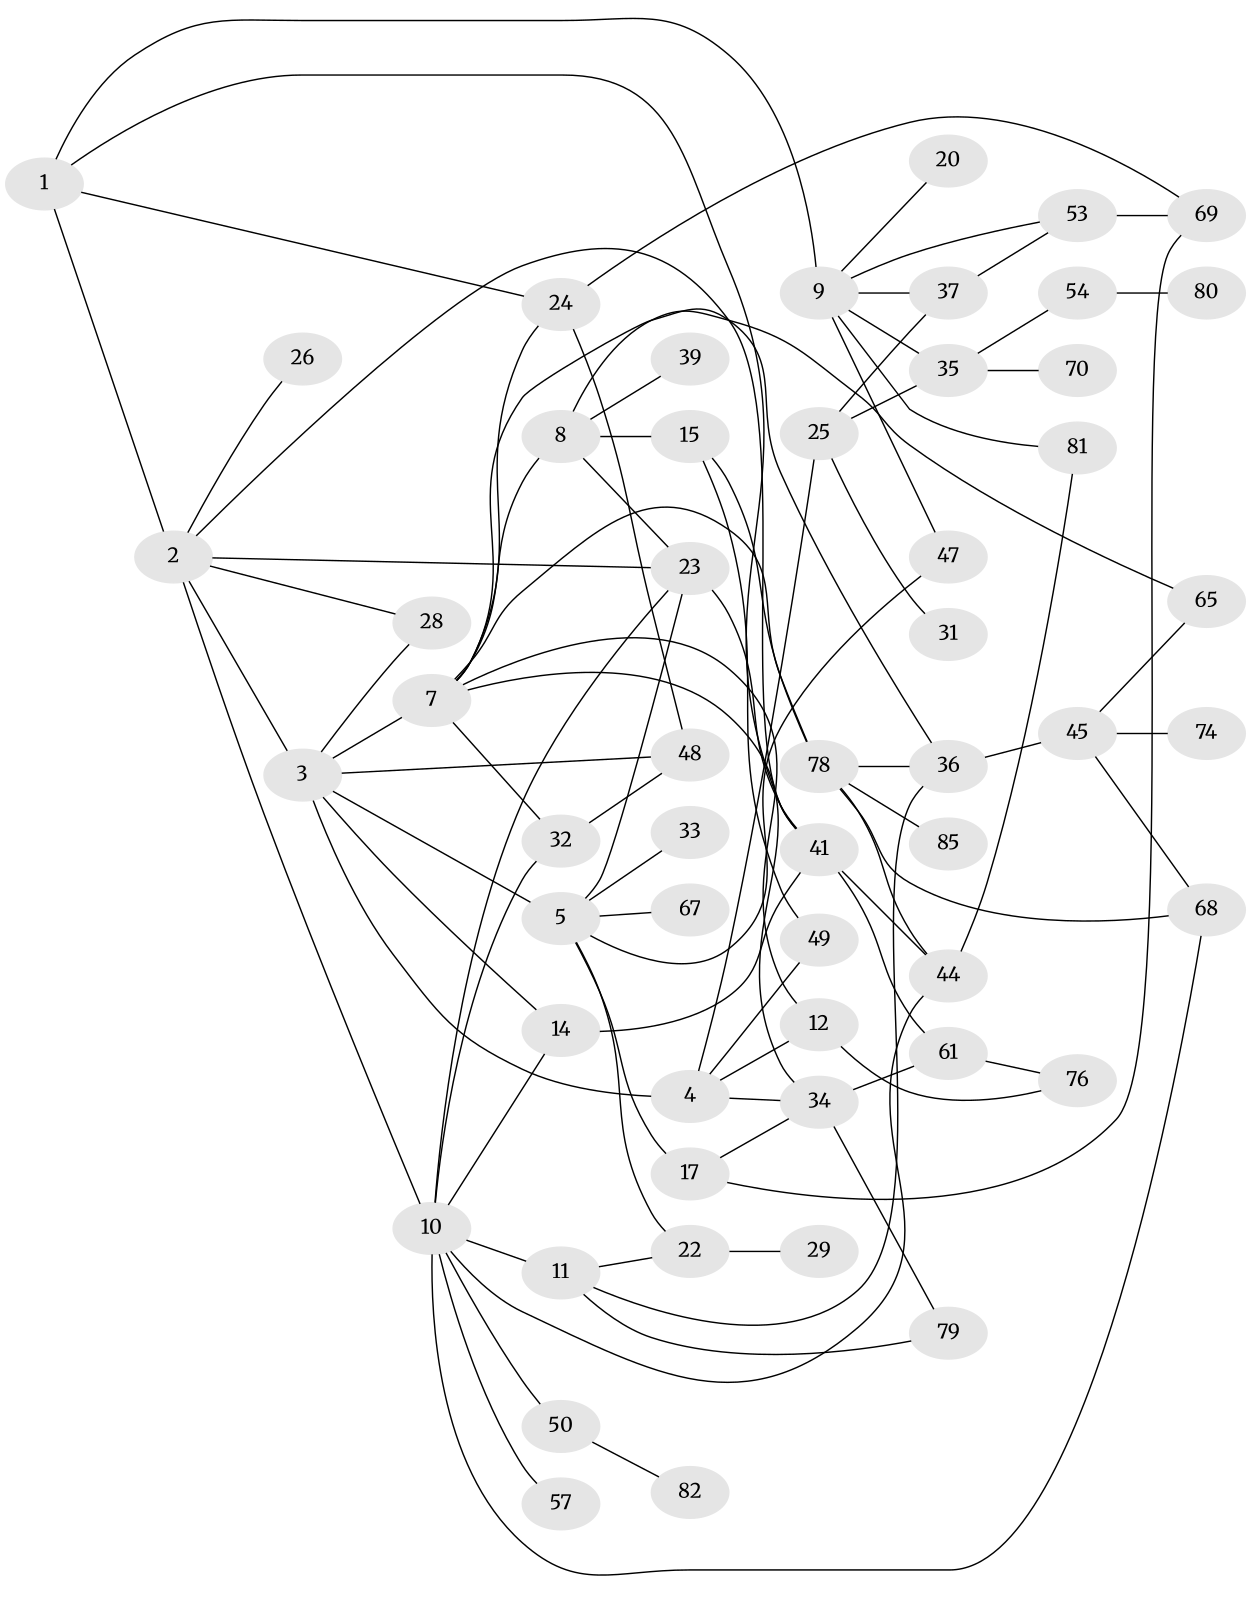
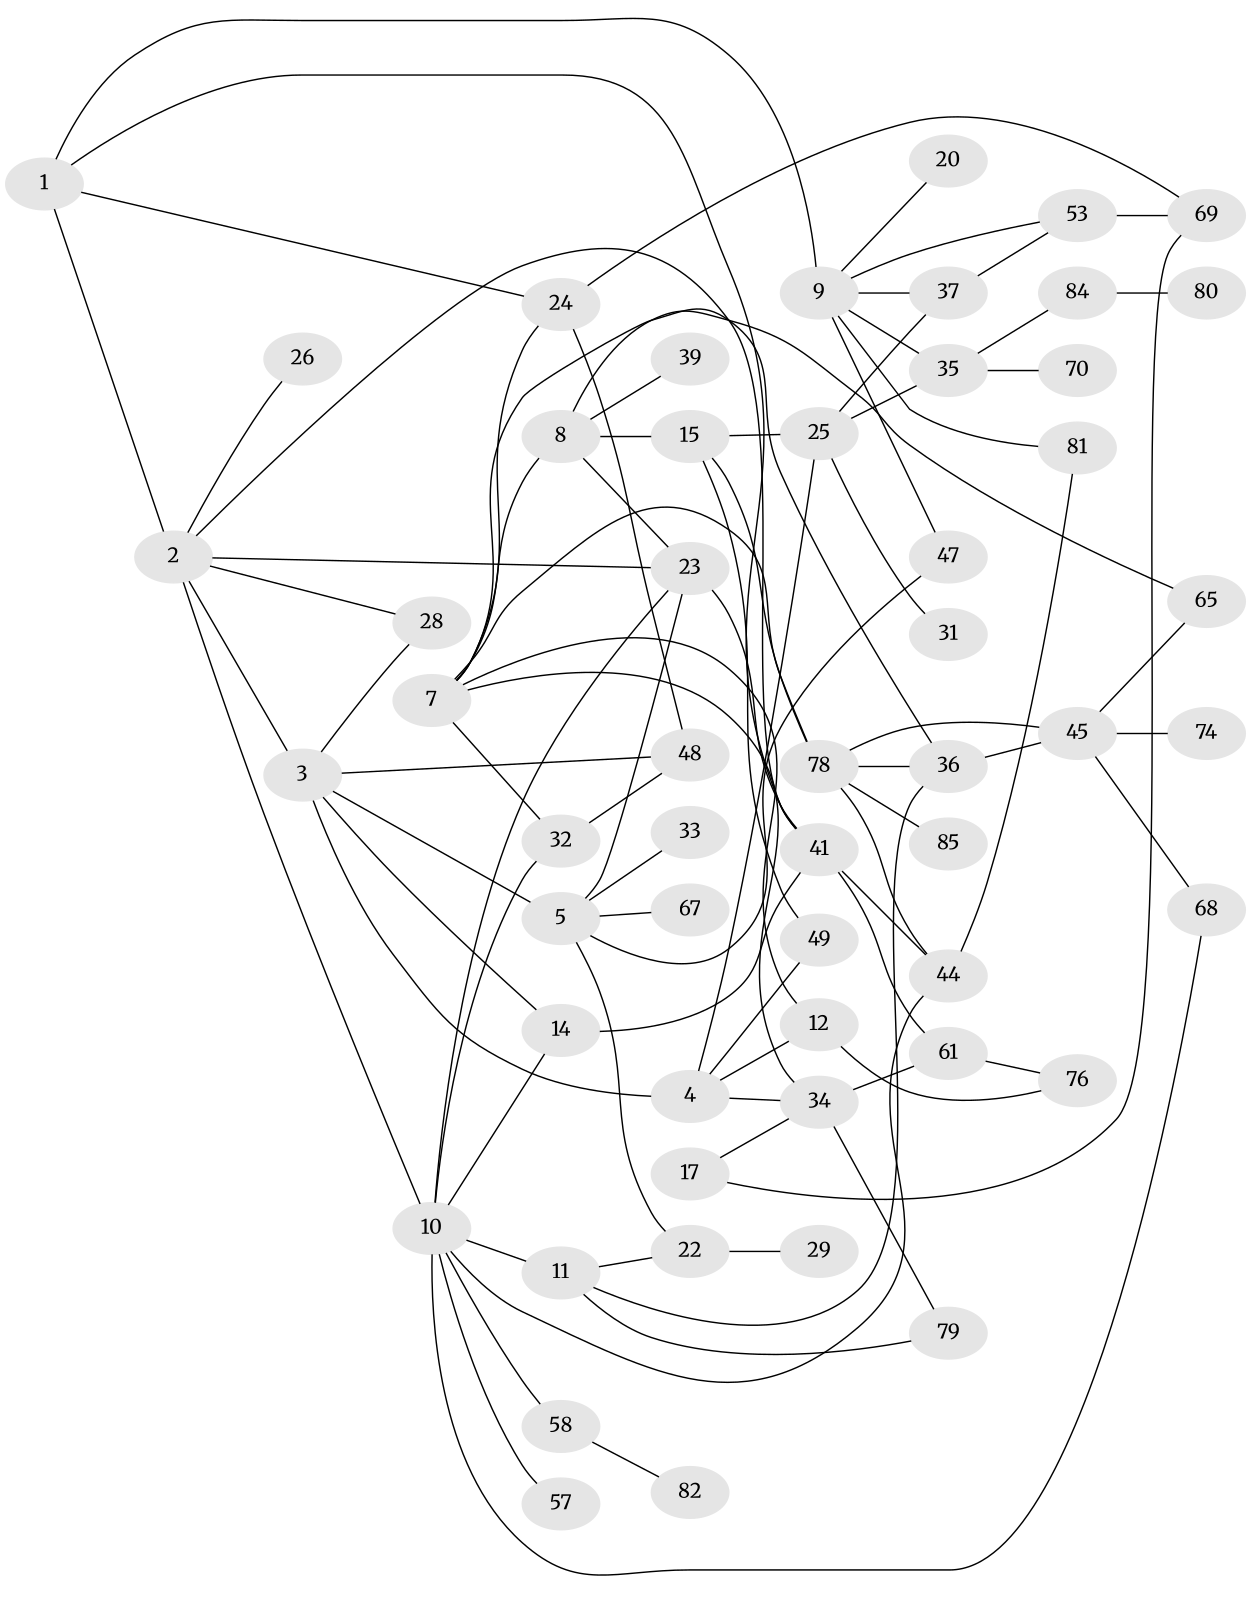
(1077, 293) -> (1077, 293)
none -> (750, 435)
(367, 738) -> none
(969, 906) -> (942, 723)
(635, 1105) -> none
(561, 1426) -> (561, 1426)
